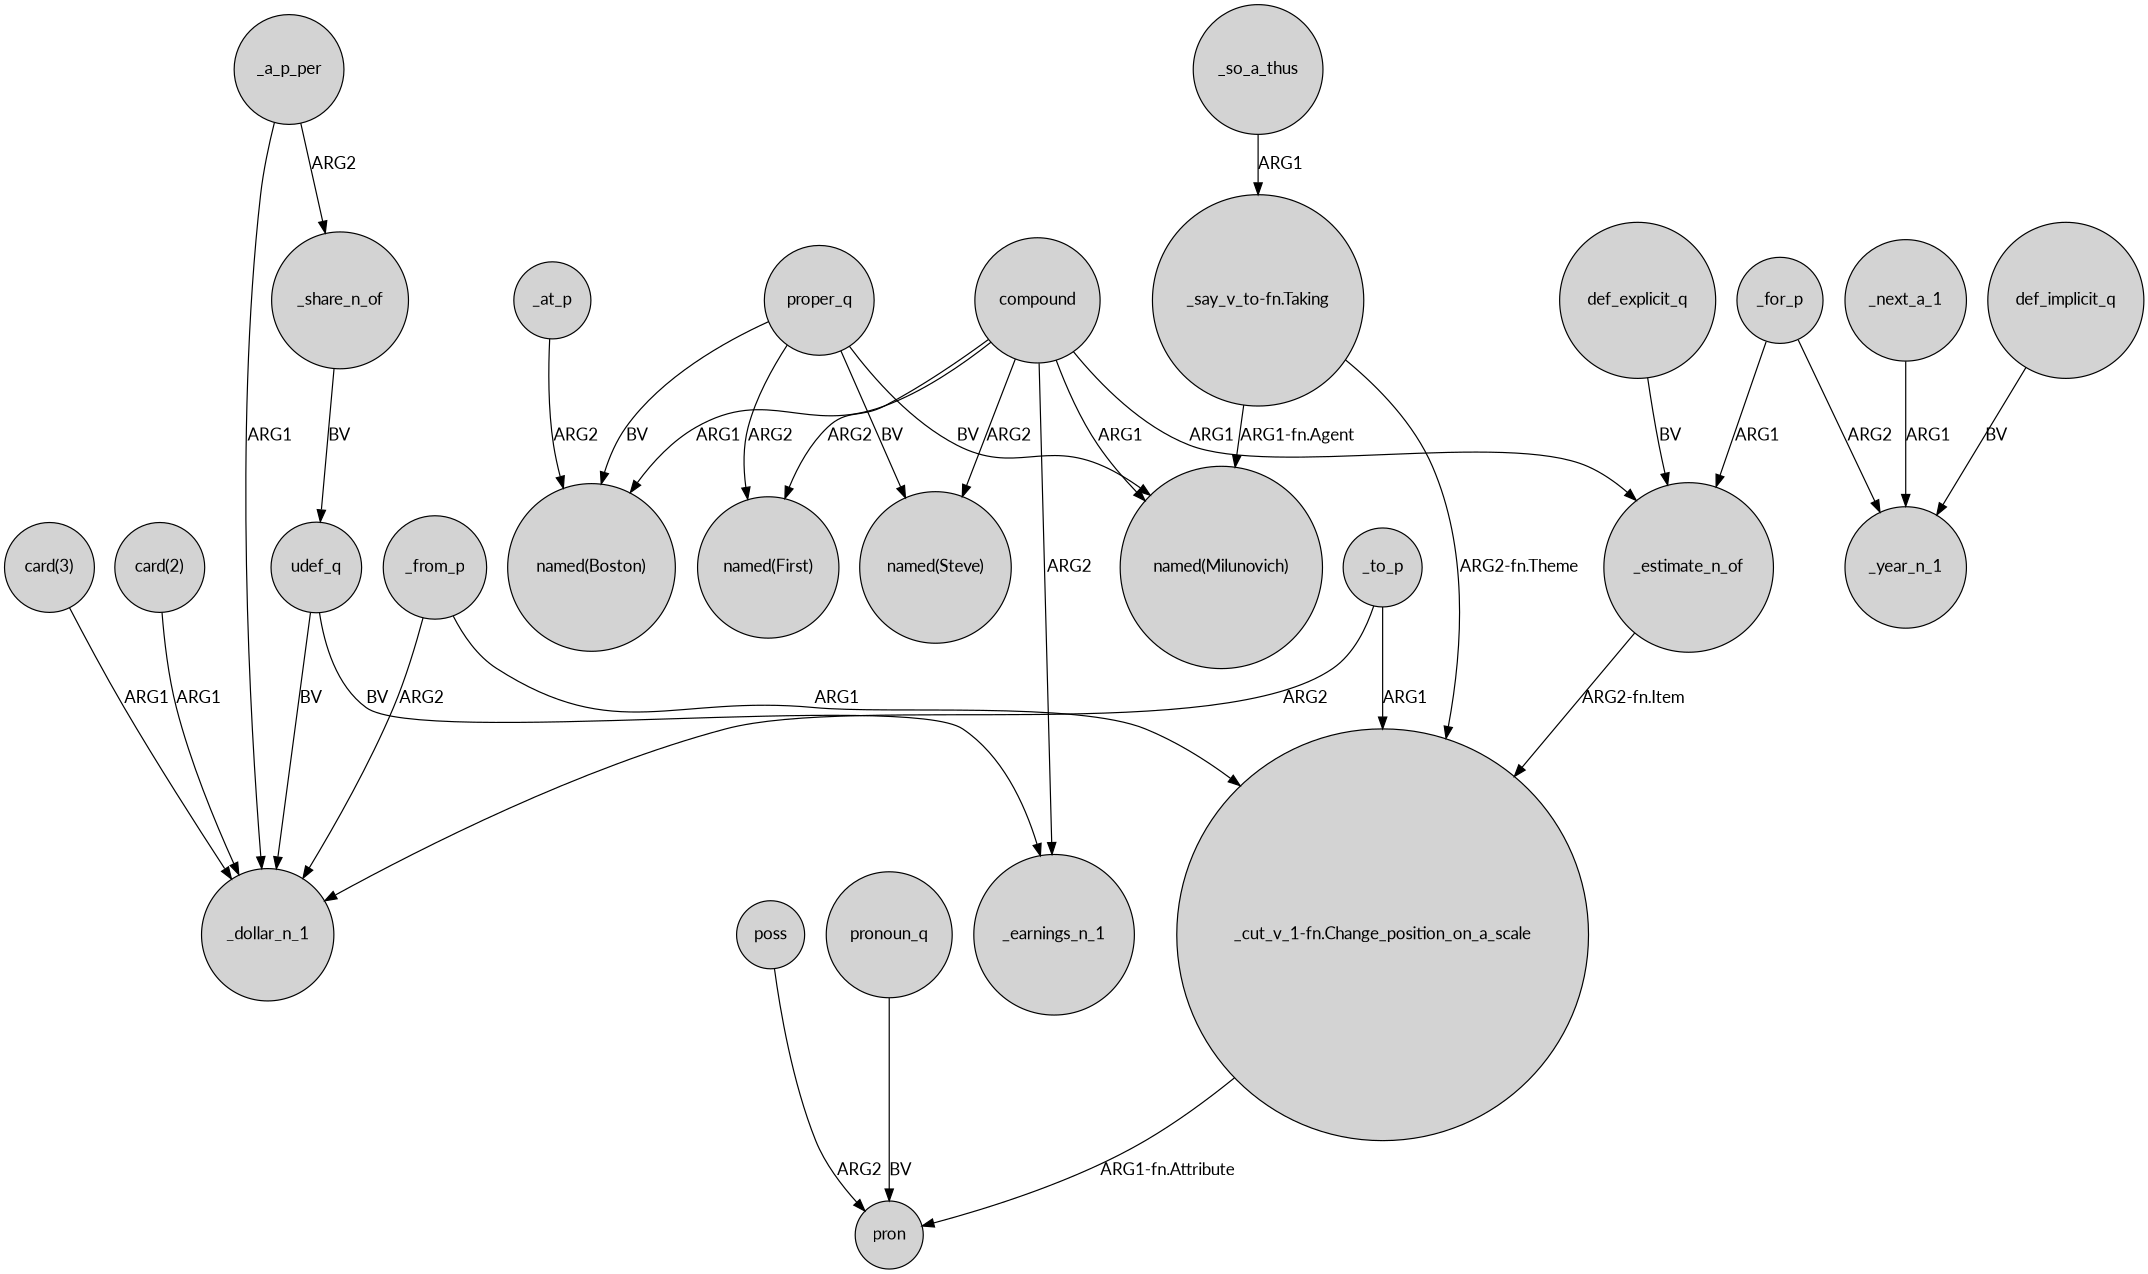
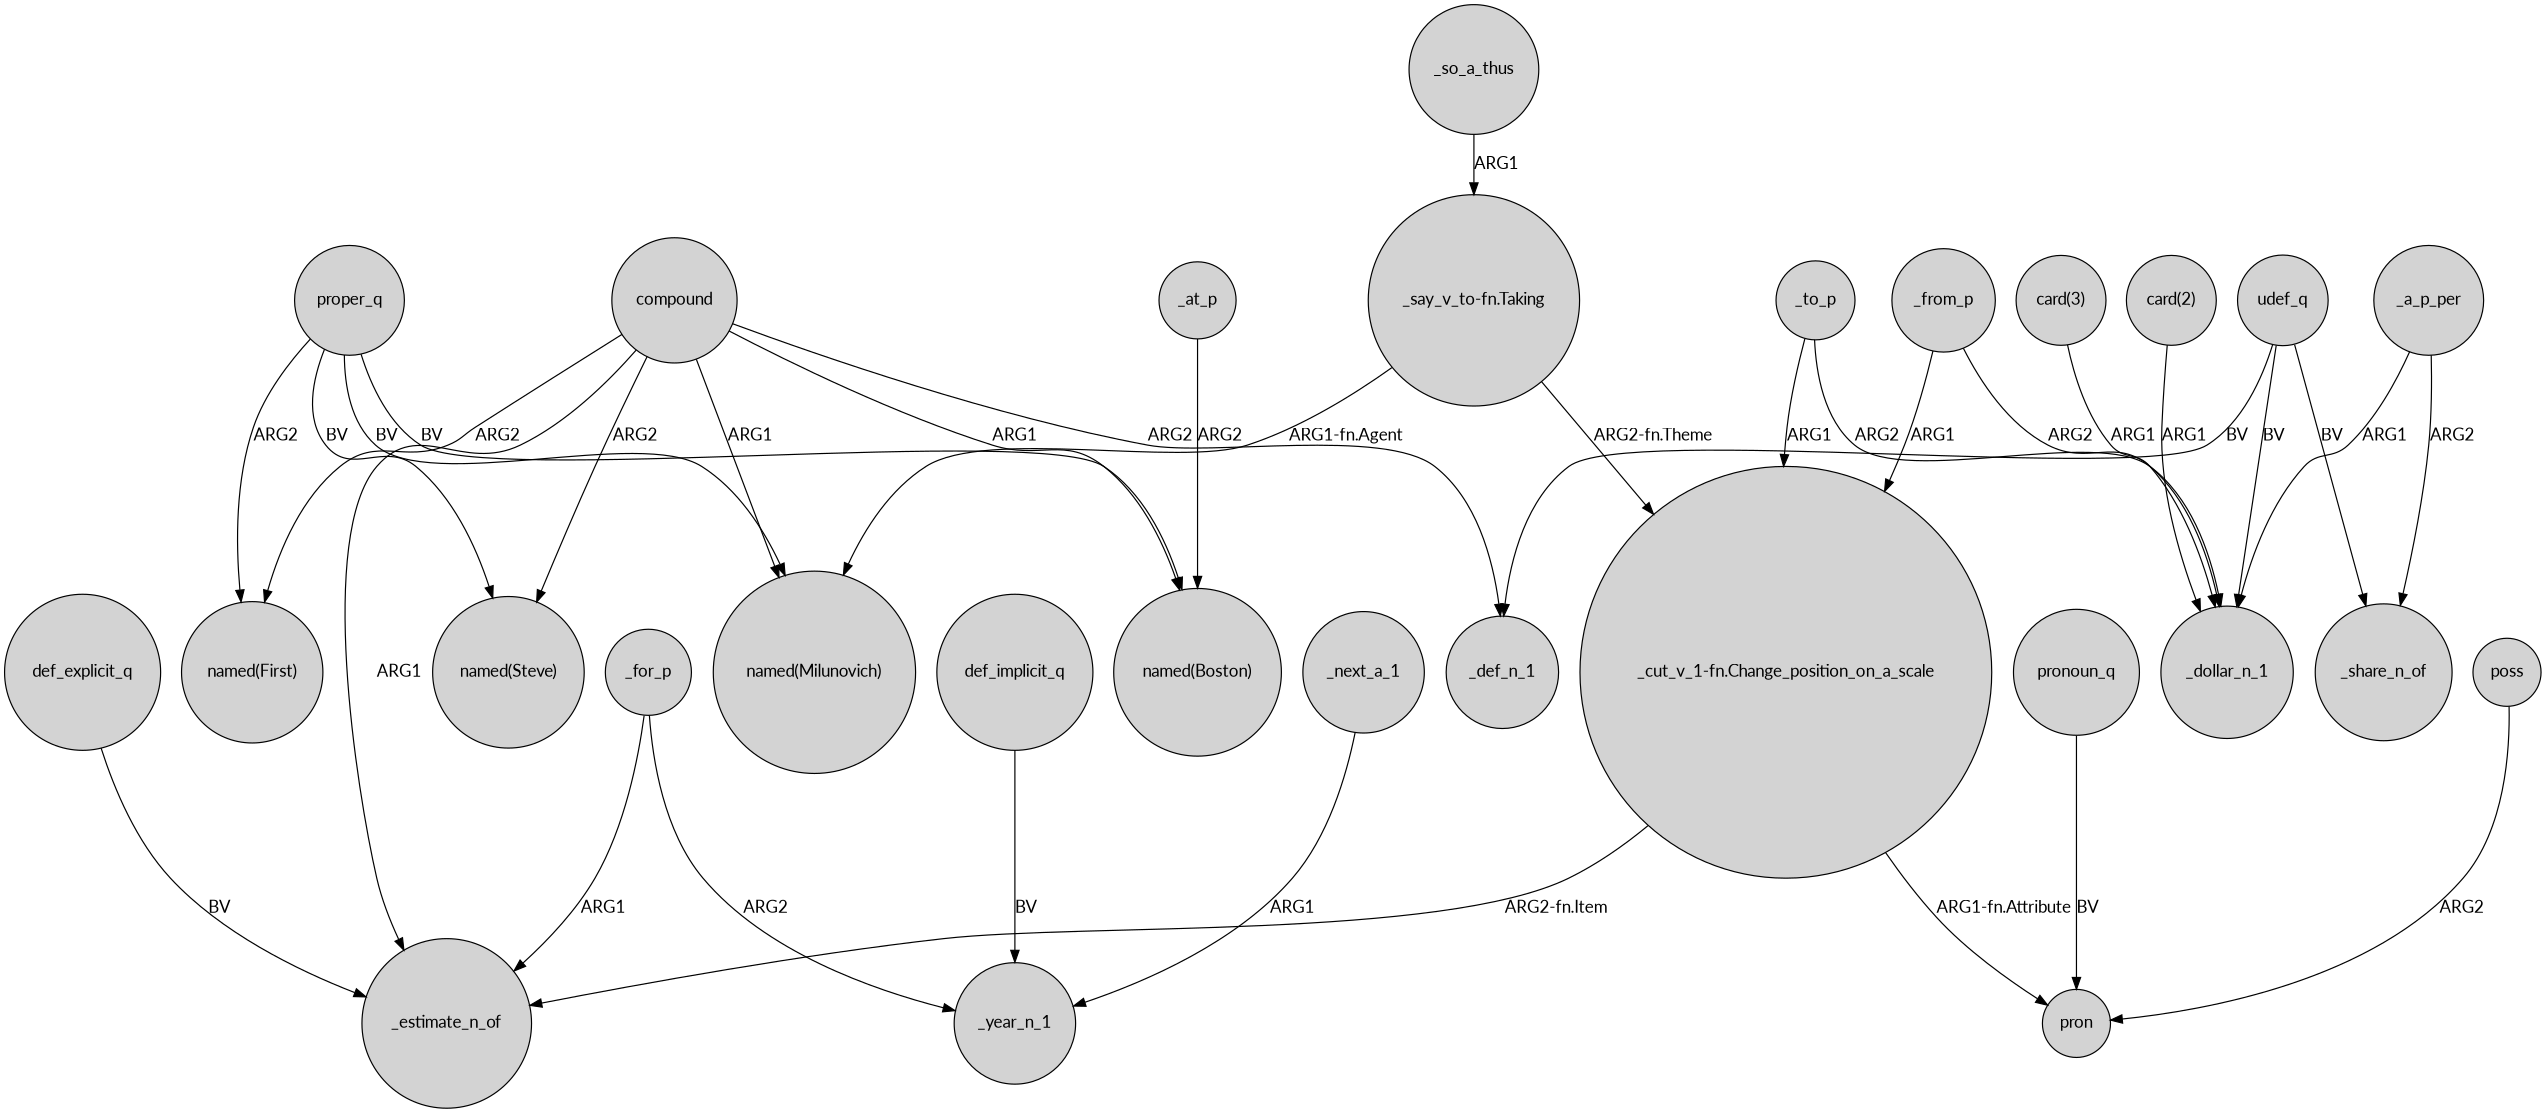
(328, 439) -> (2329, 469)
(1578, 700) -> (1103, 931)
(1054, 935) -> (1502, 672)
